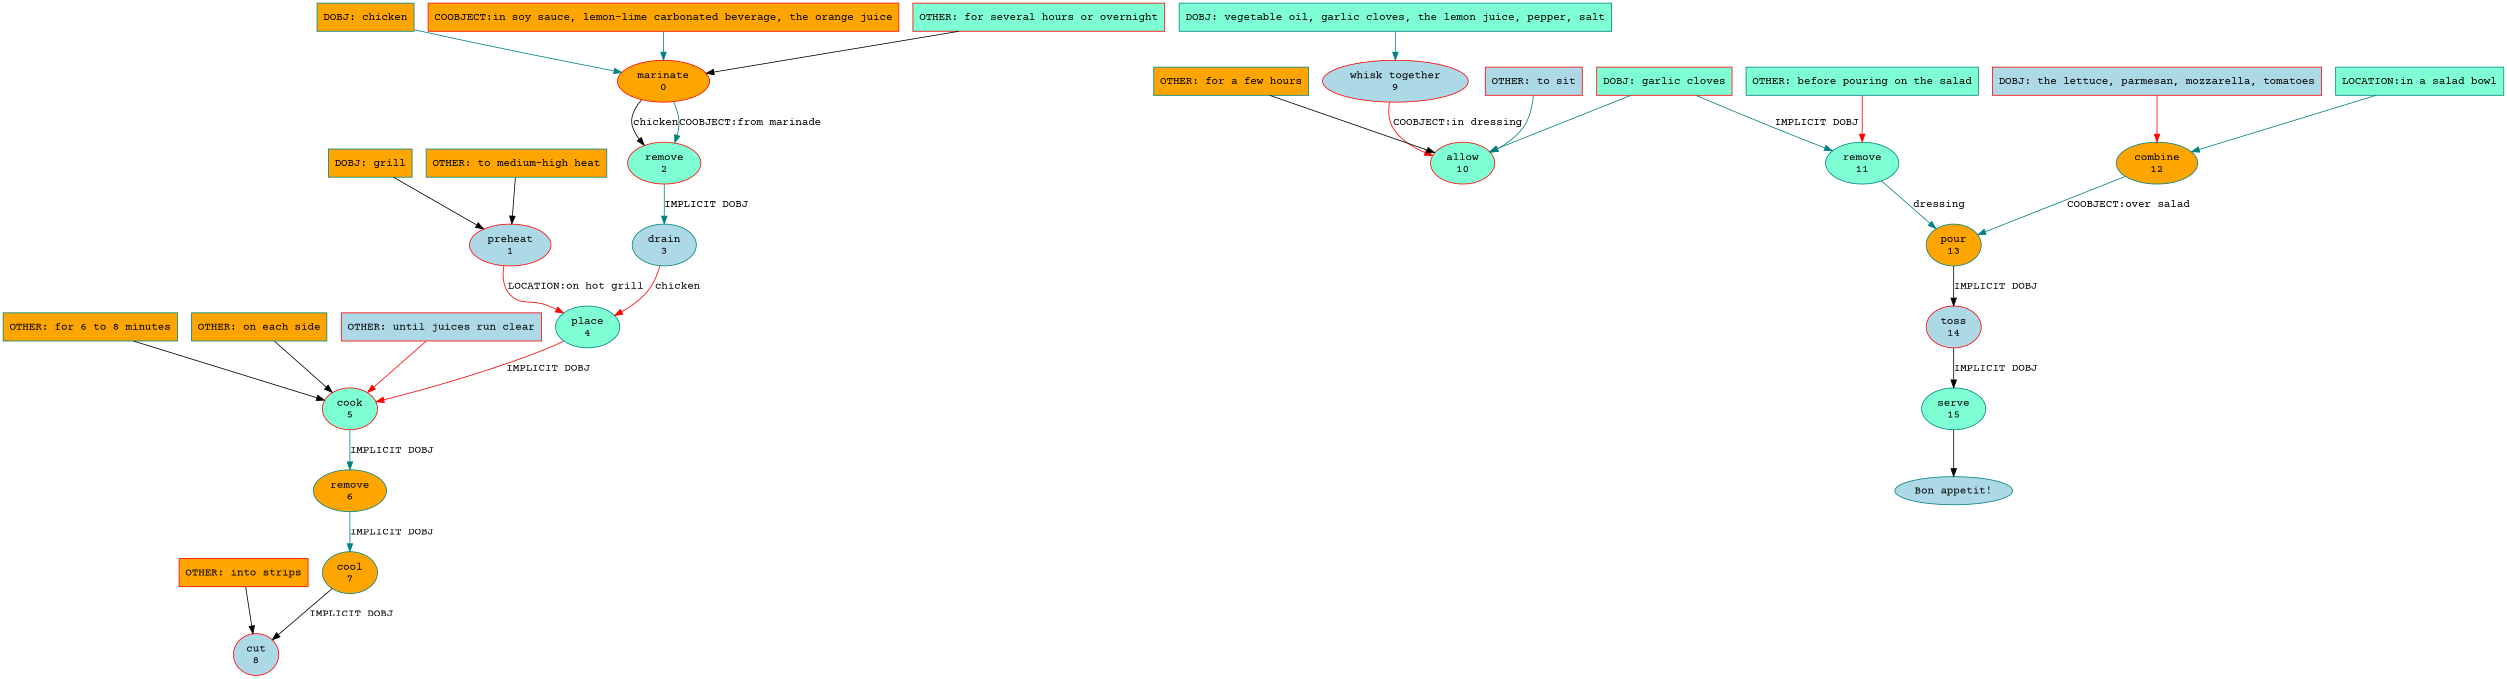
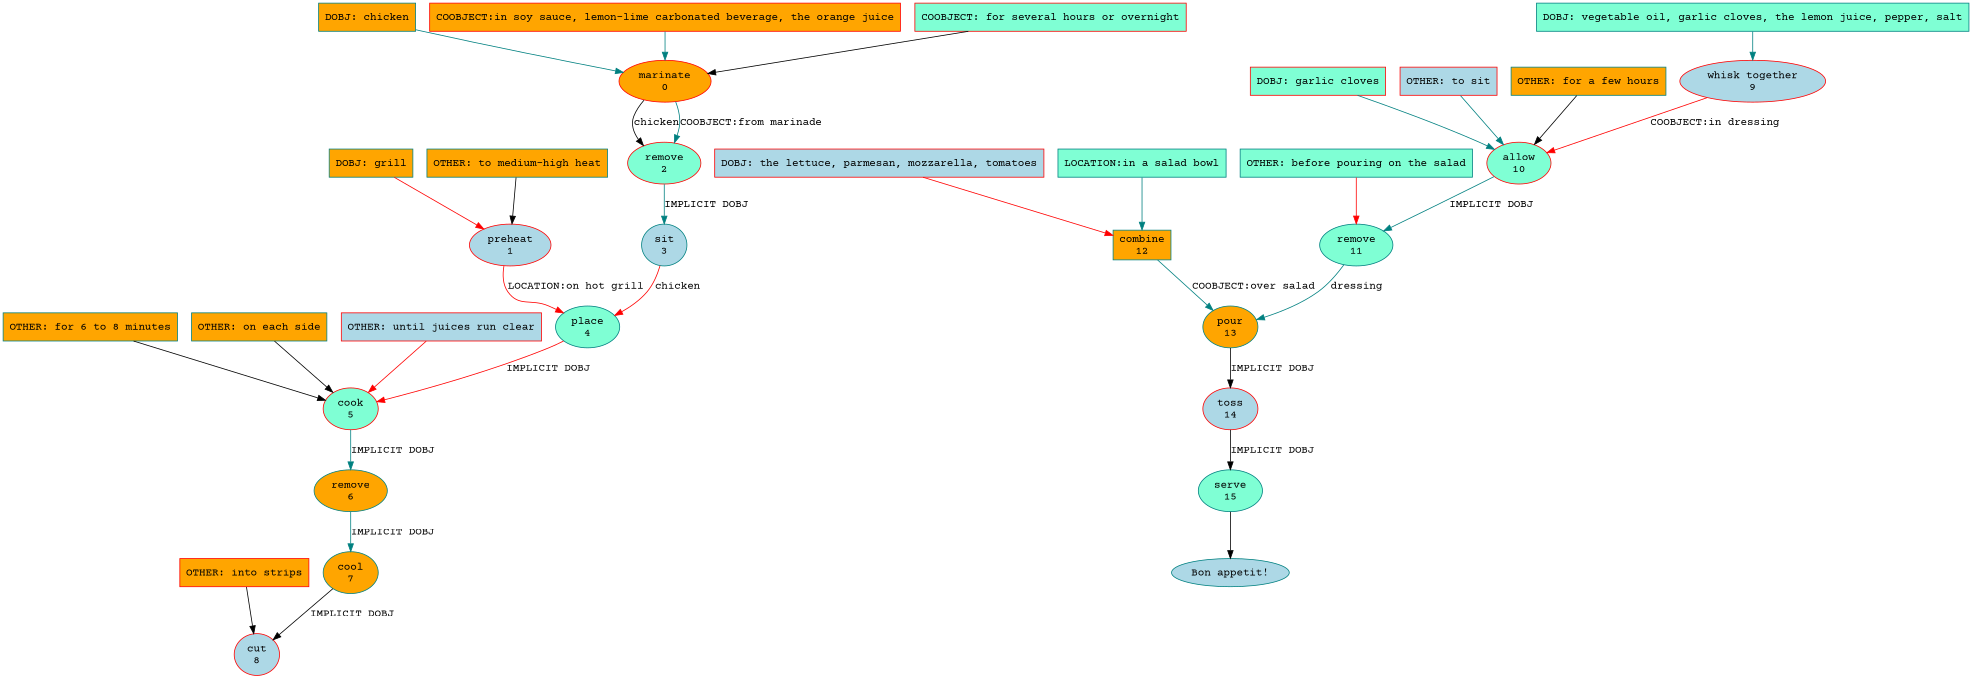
(1039, 17) -> (1051, 17)
(1760, 122) -> (1443, 202)
(2157, 163) -> (1142, 245)
(435, 201) -> (436, 201)
(664, 245) -> (664, 245)
